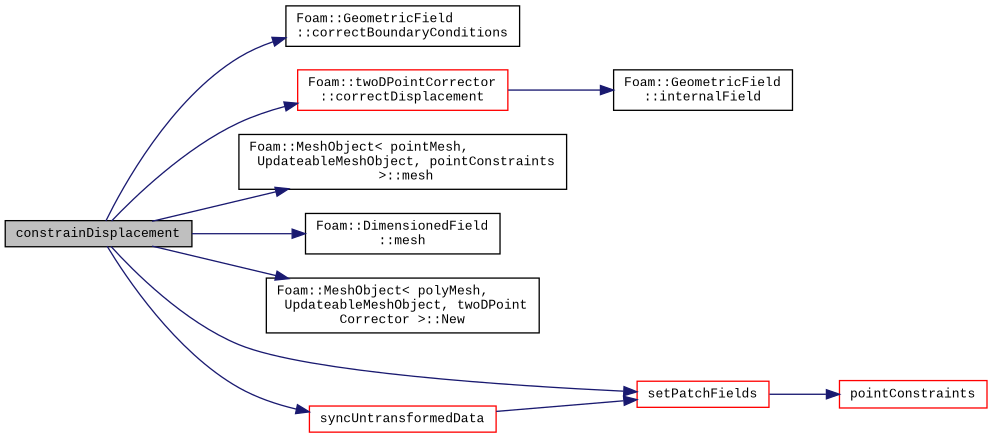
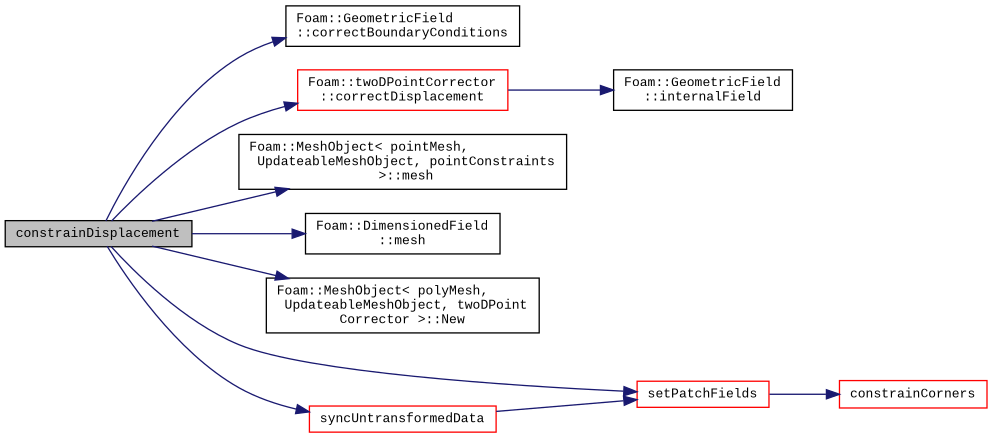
(913, 394) -> (913, 394)
